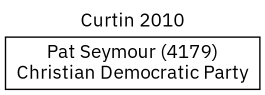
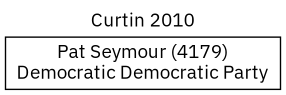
(133, 63) -> (143, 63)
